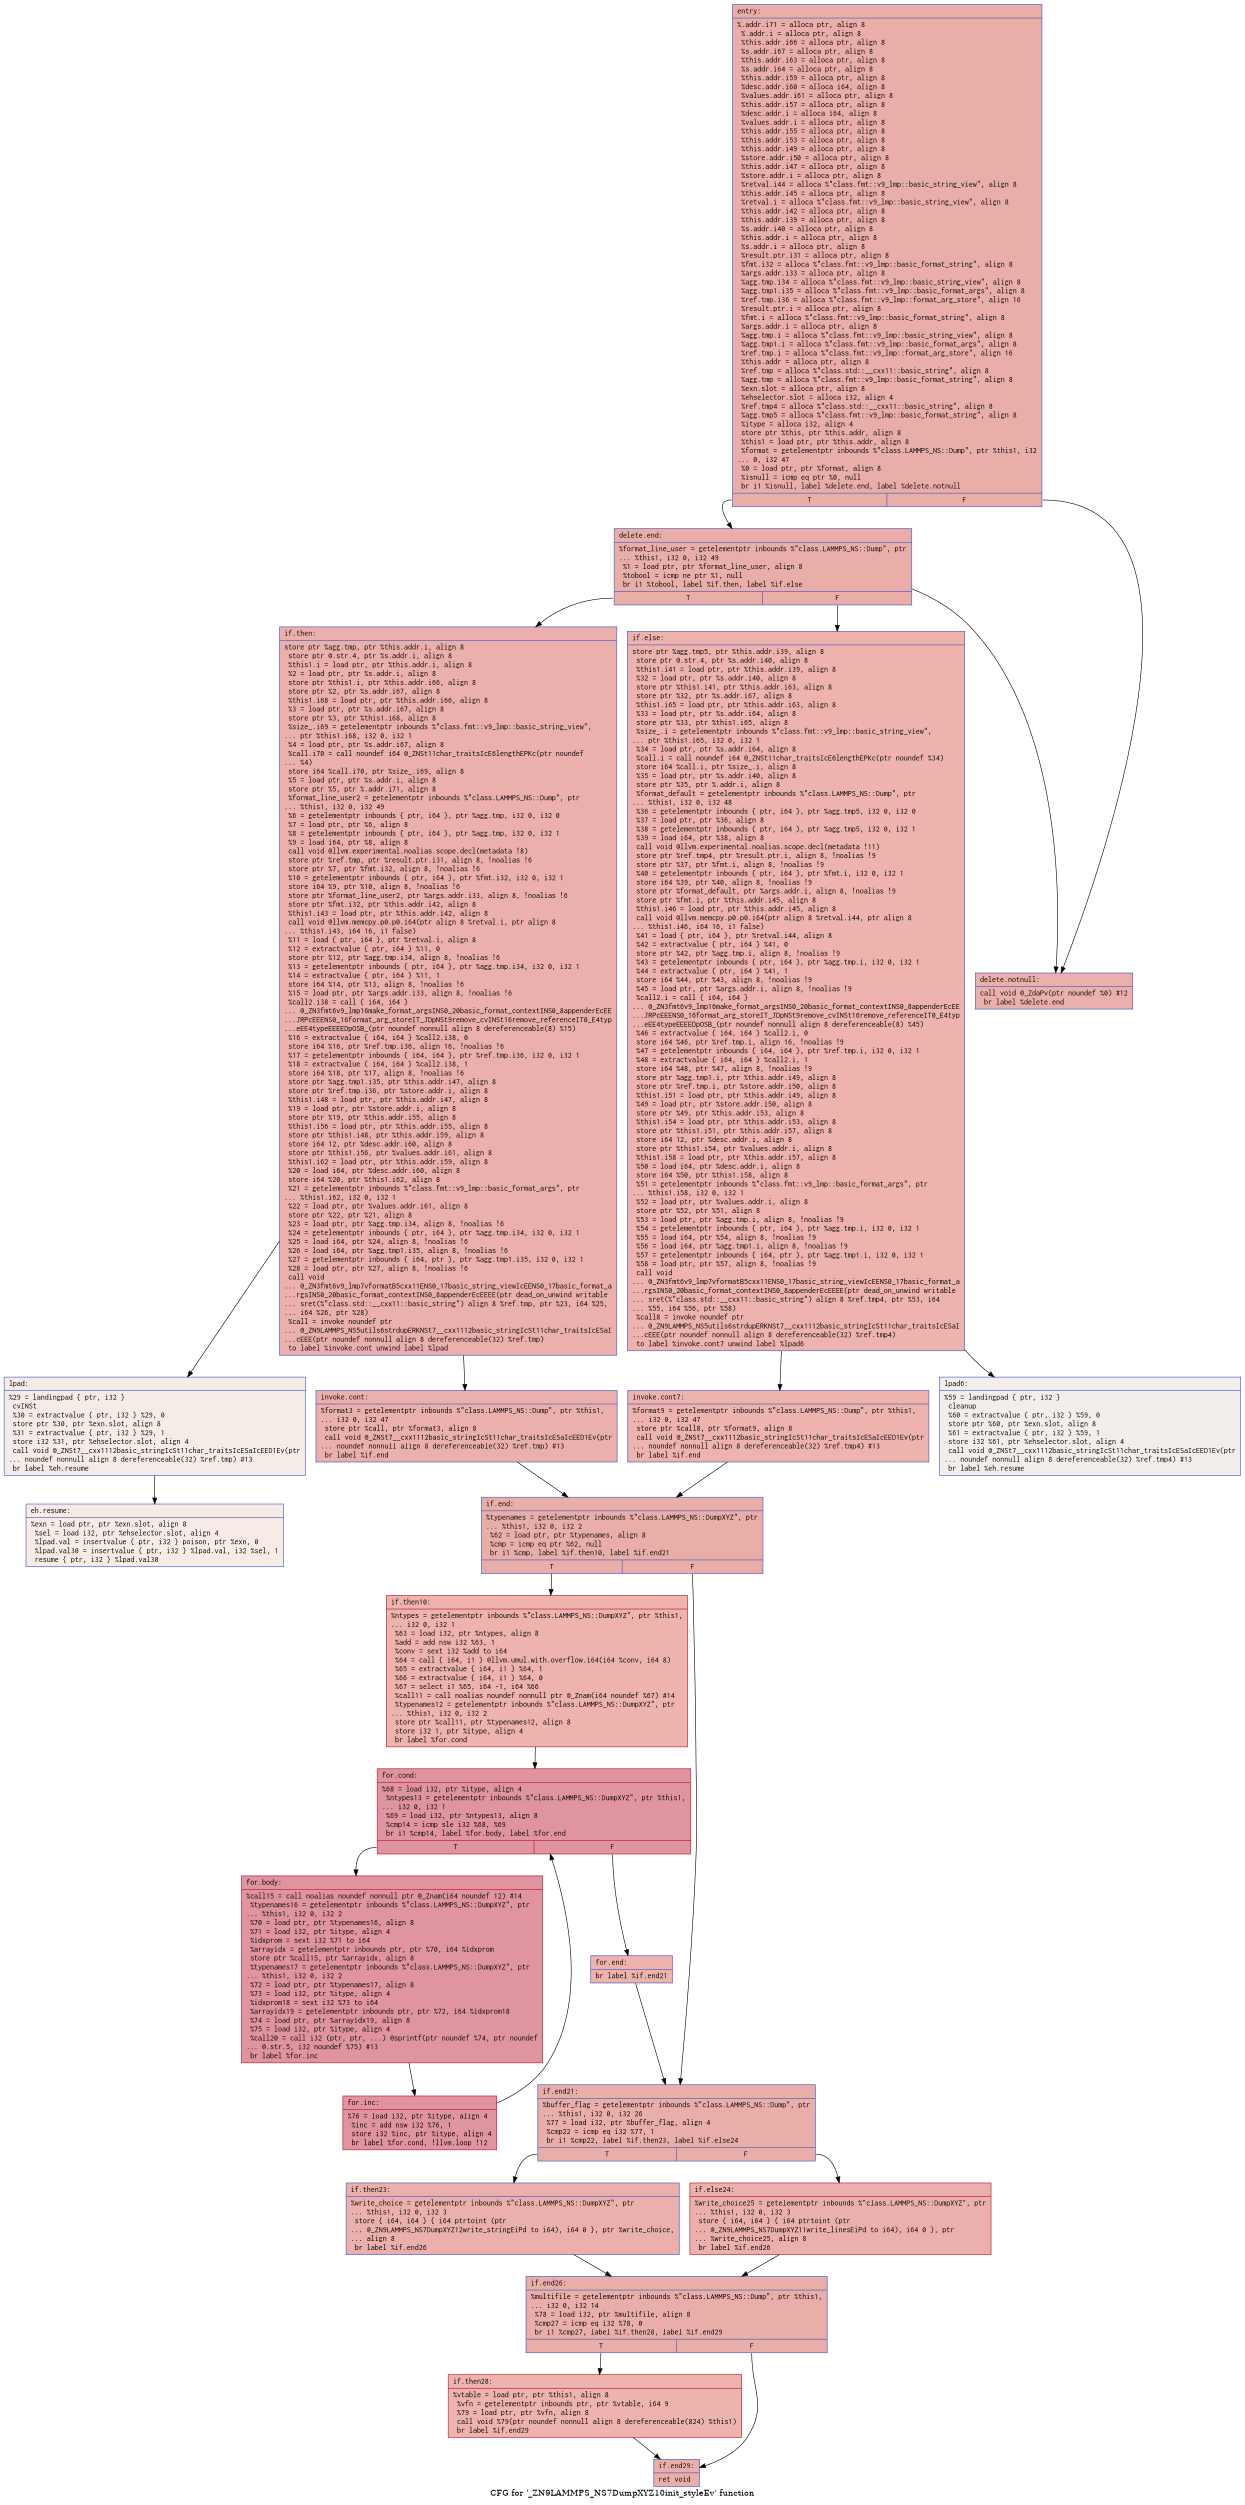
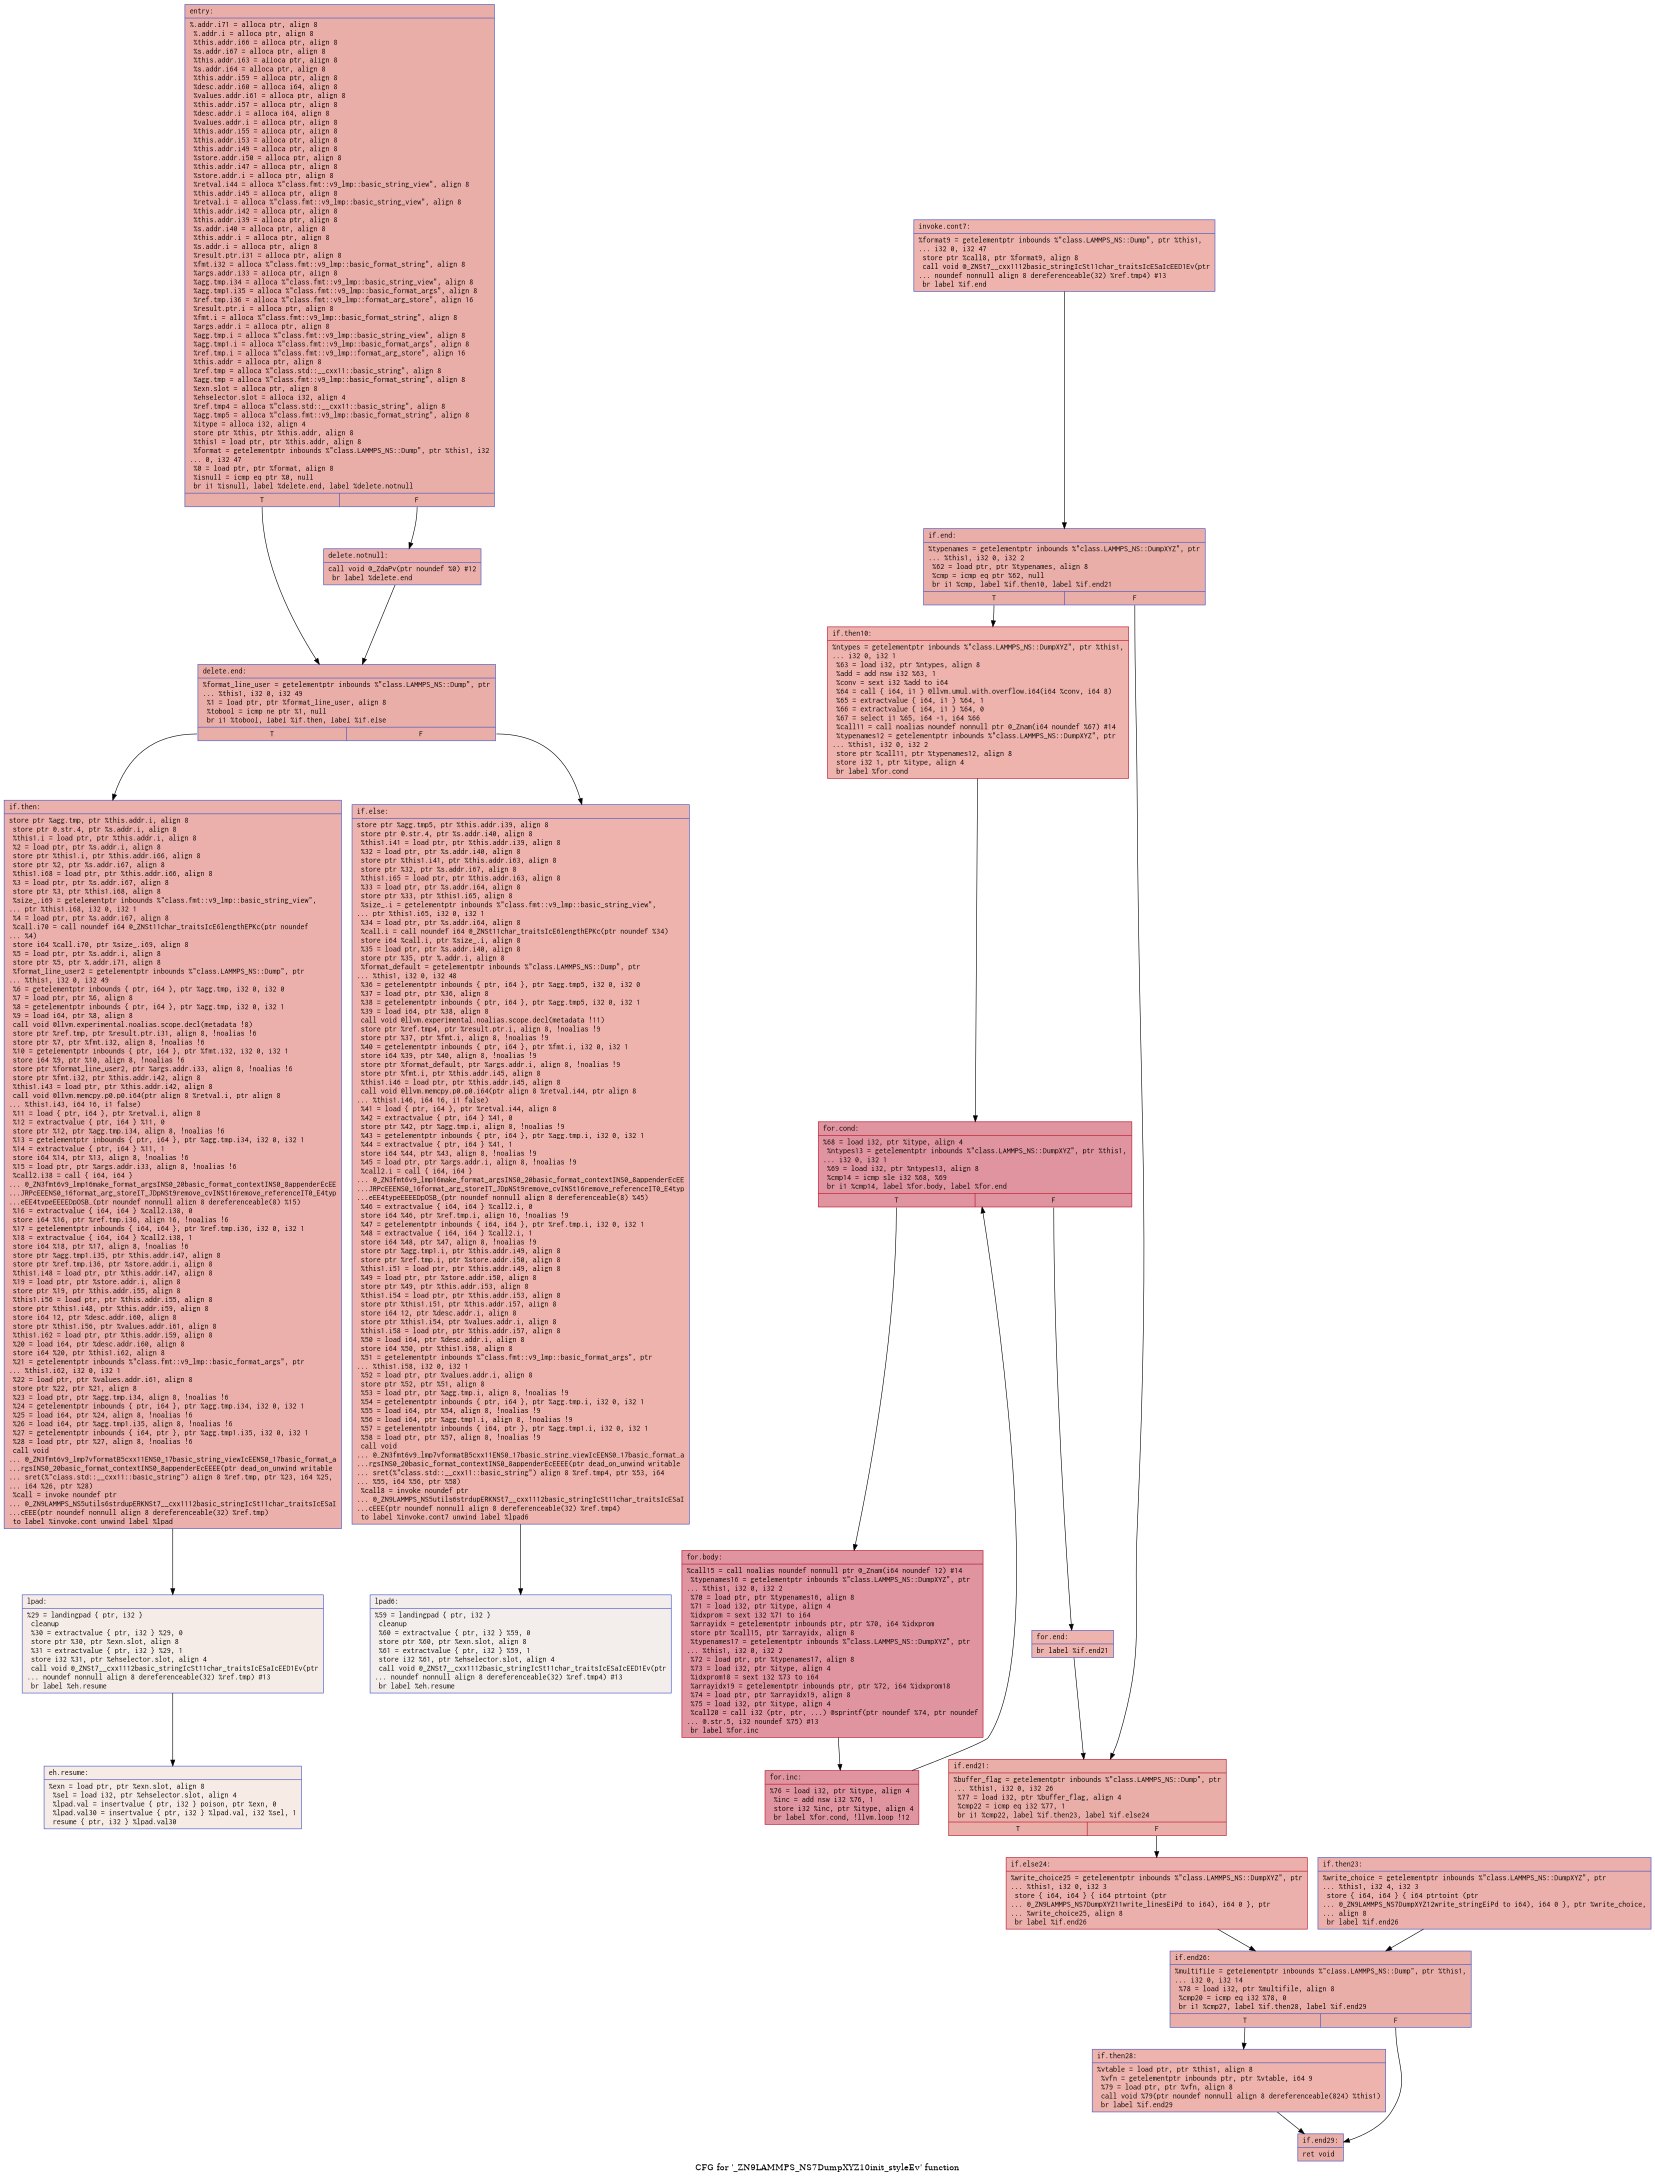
(1037, 754) -> (380, 622)
(781, 1368) -> none
(23, 1406) -> (43, 1624)
(467, 1426) -> none
(677, 2123) -> (1087, 1797)
(522, 2162) -> none
(399, 2212) -> (1371, 1887)
(587, 2323) -> (1231, 1998)
(595, 2406) -> (1239, 2081)
